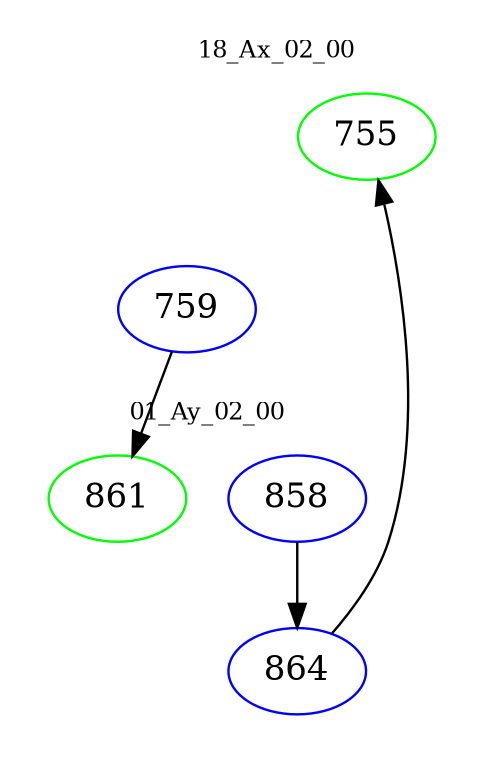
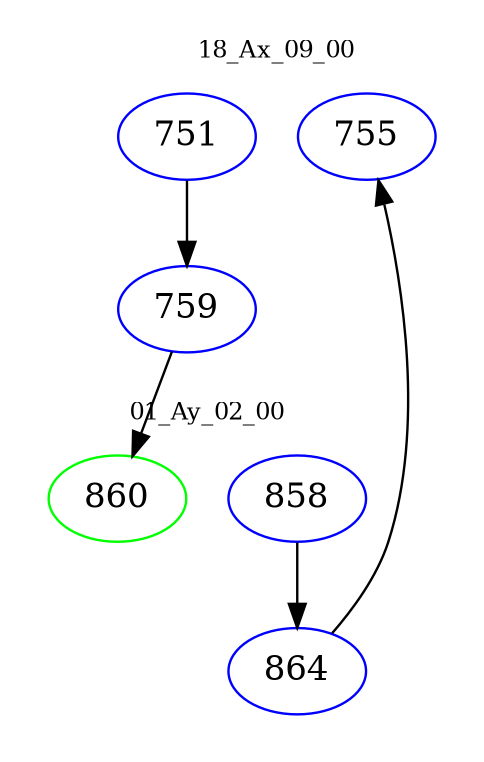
(277, 52) -> (277, 52)
none -> (187, 137)
(367, 137) -> (367, 137)
(117, 499) -> (117, 499)
